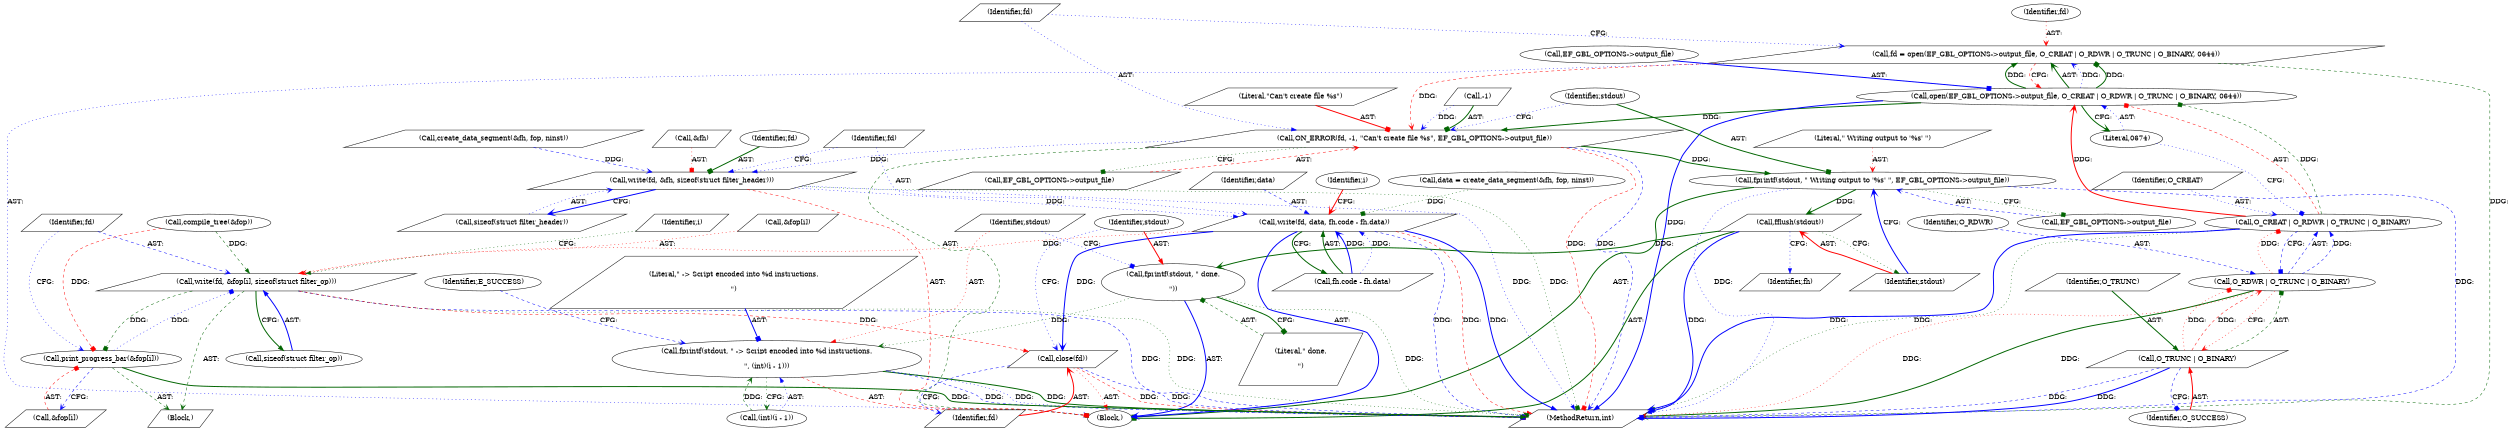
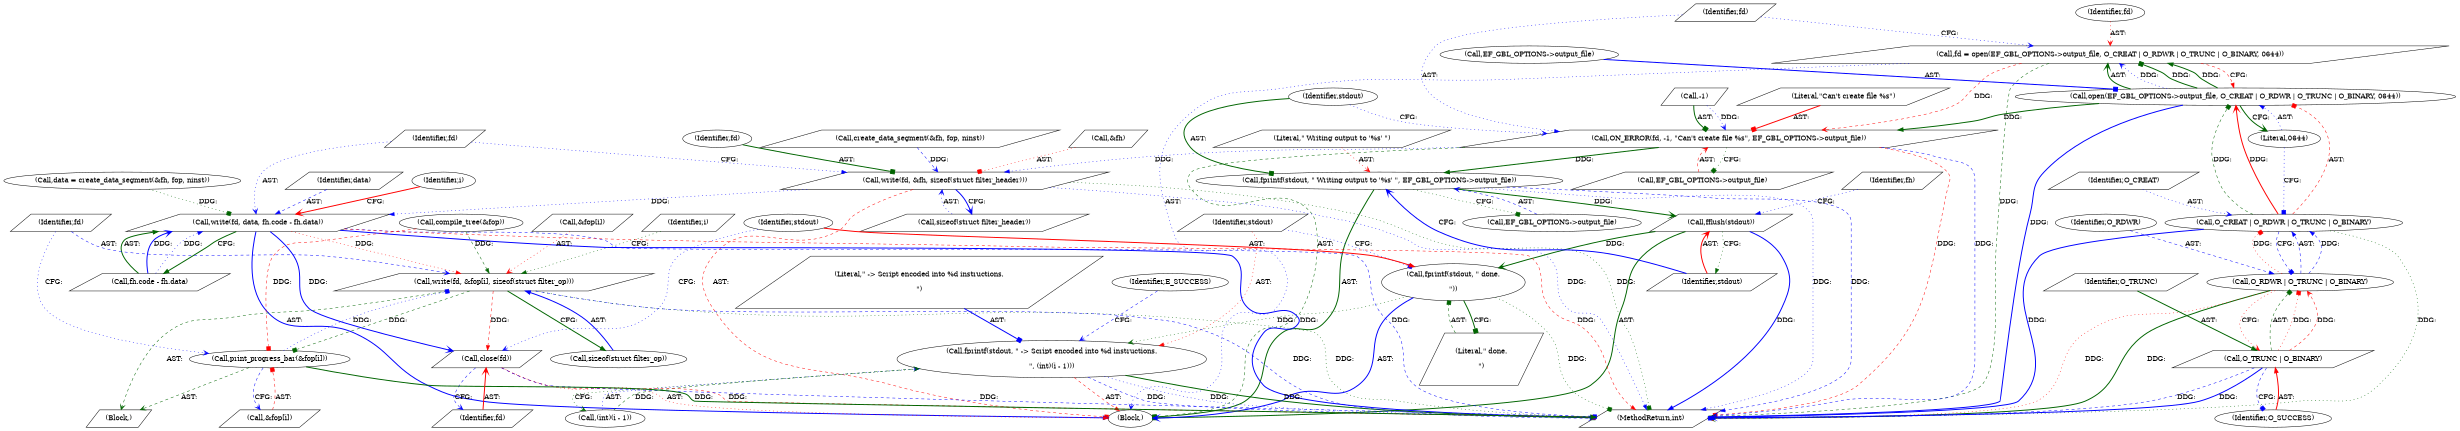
(2126, 139) -> (2284, 139)
(1790, 250) -> (1819, 199)
